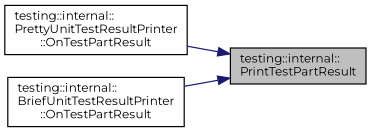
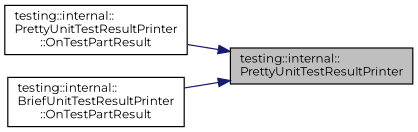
(298, 66) -> (322, 66)
